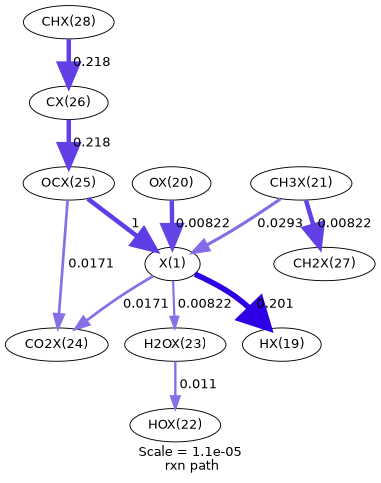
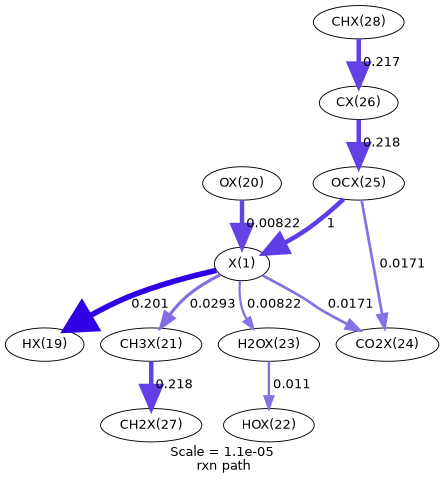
(90, 63) -> (380, 63)
(244, 223) -> (193, 292)
(343, 224) -> (173, 385)
